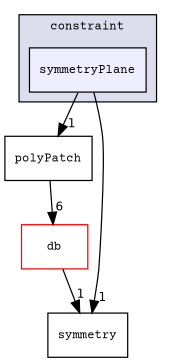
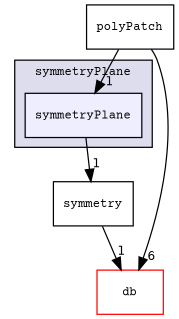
(88, 26) -> (83, 72)
(70, 109) -> (108, 68)
(69, 285) -> (109, 242)
